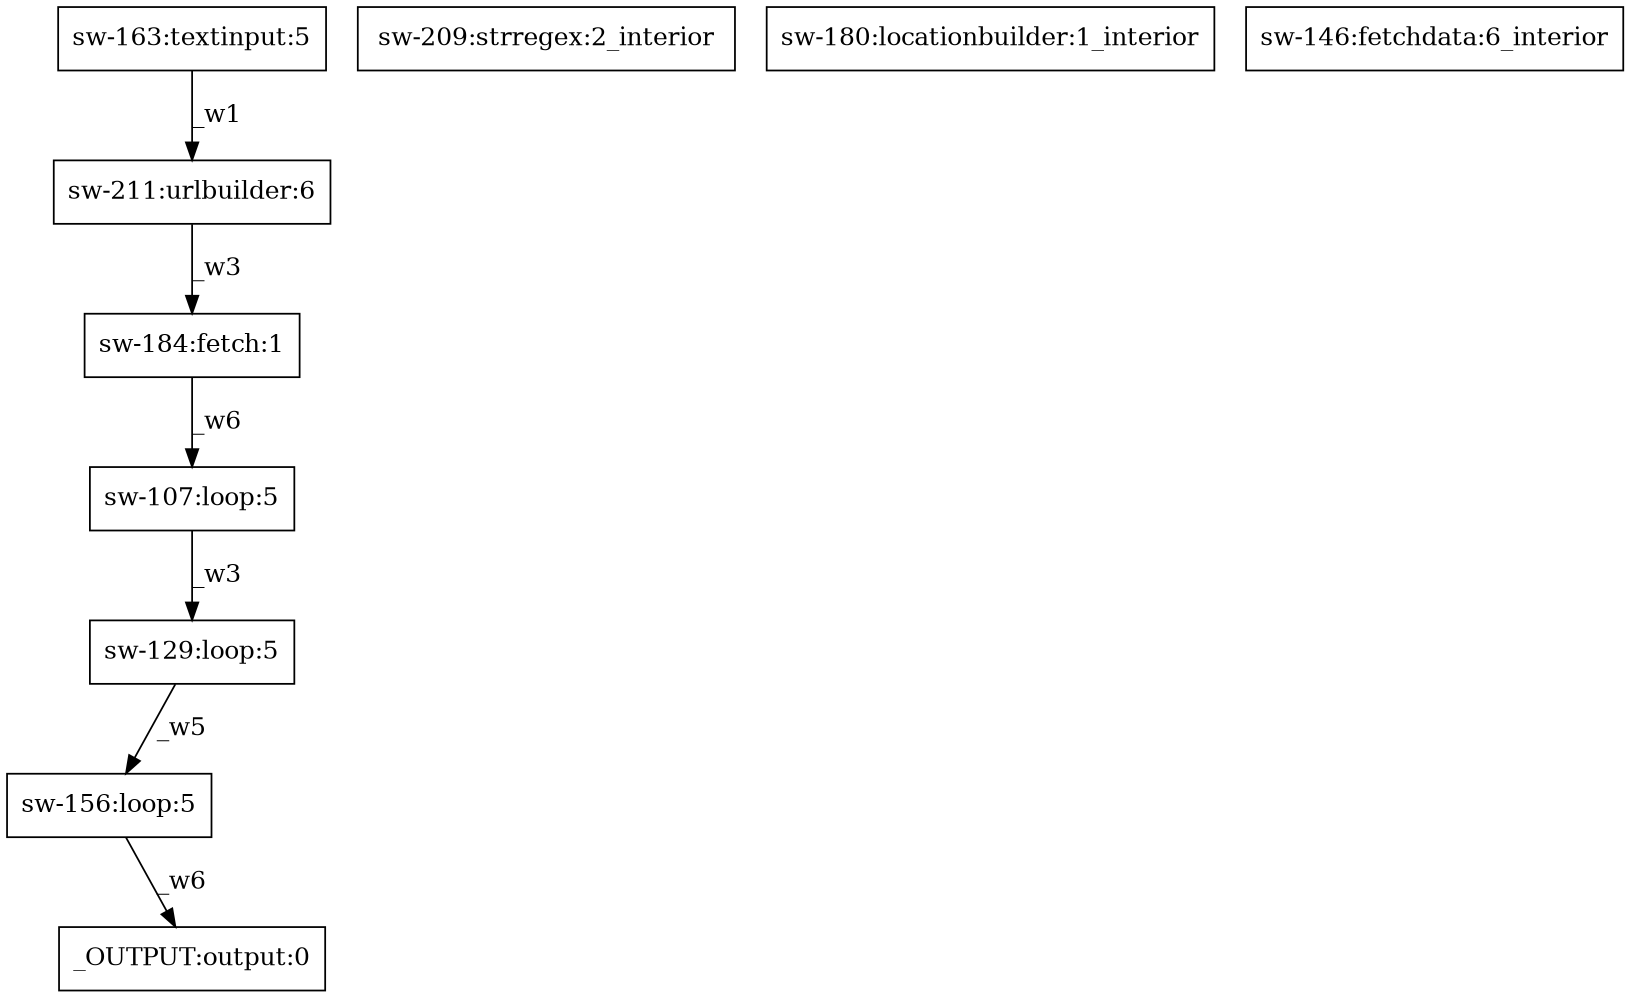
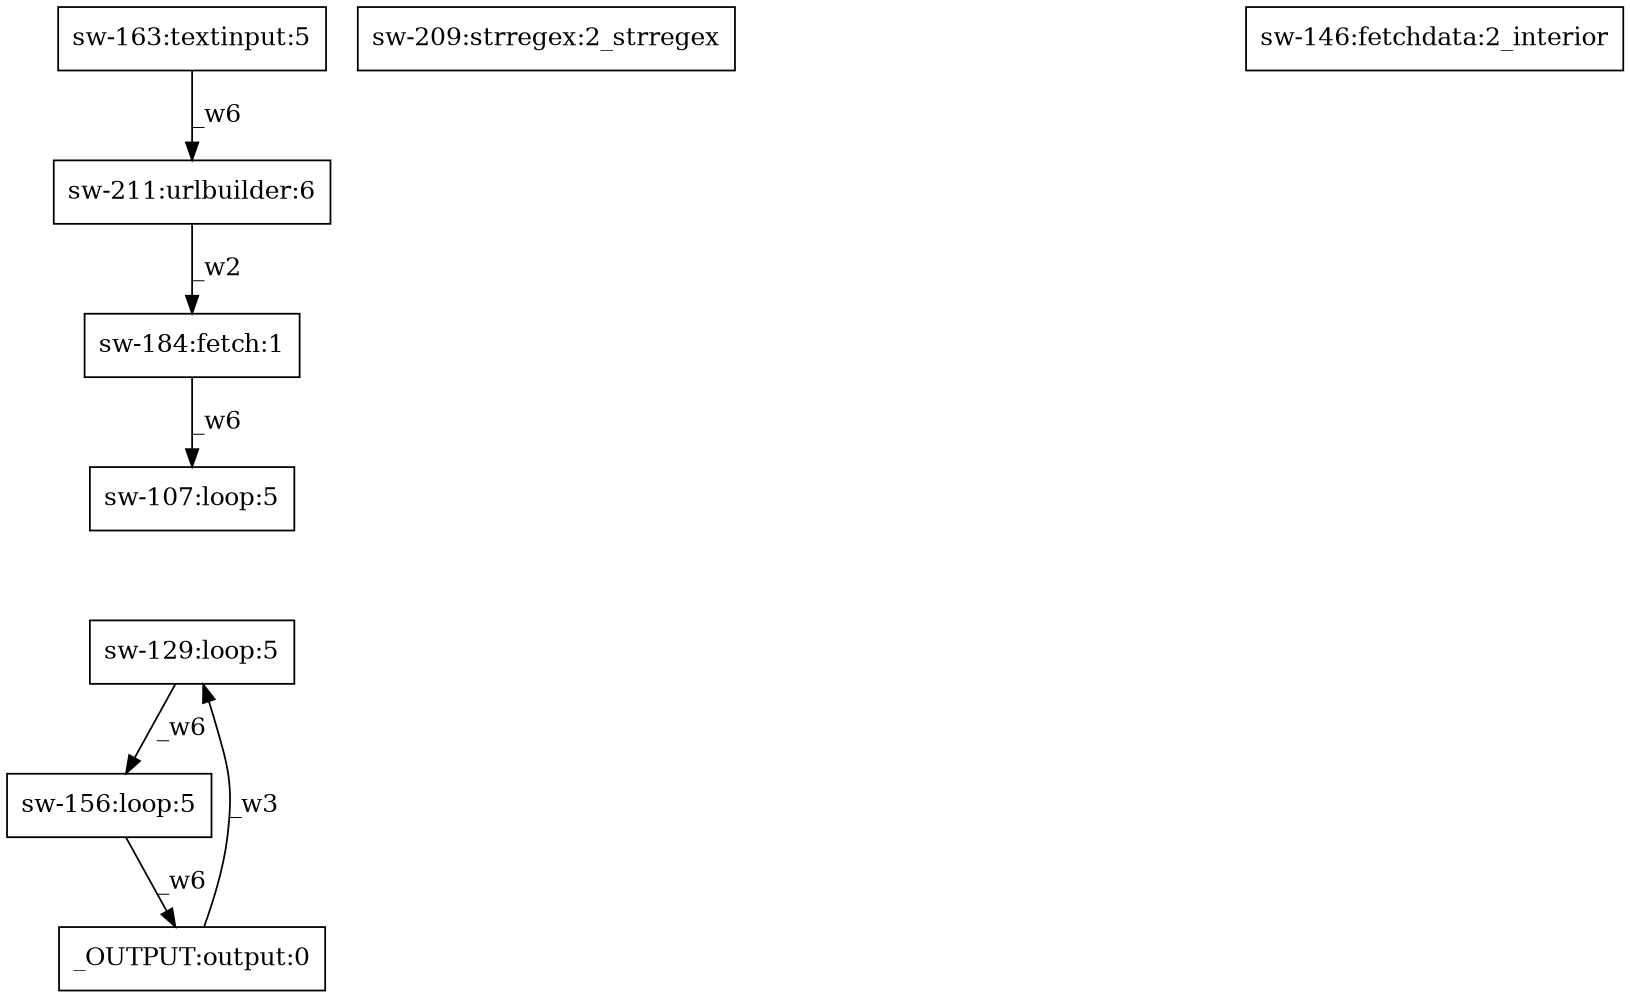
(546, 39) -> (546, 39)
(991, 39) -> none
(1435, 39) -> (1435, 39)
(217, 115) -> (217, 115)
(217, 269) -> (217, 269)
(192, 567) -> (229, 814)
(182, 729) -> (182, 729)
